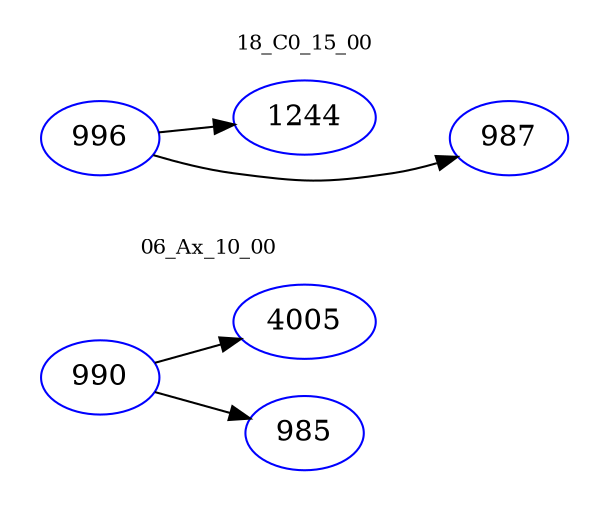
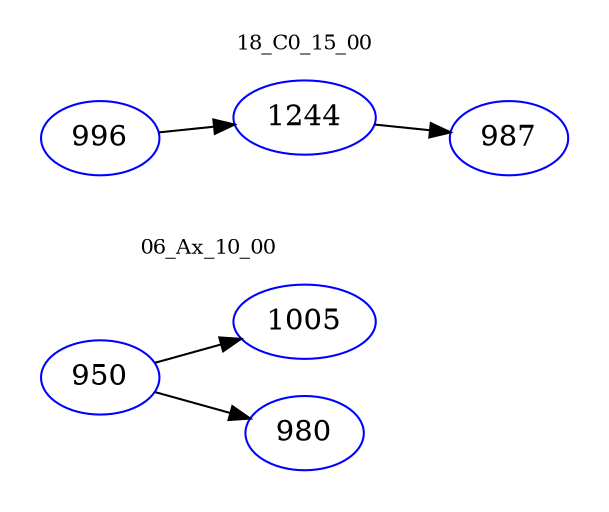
(295, 180) -> (402, 127)
(305, 322) -> (305, 322)
(100, 377) -> (100, 377)
(305, 433) -> (305, 433)
